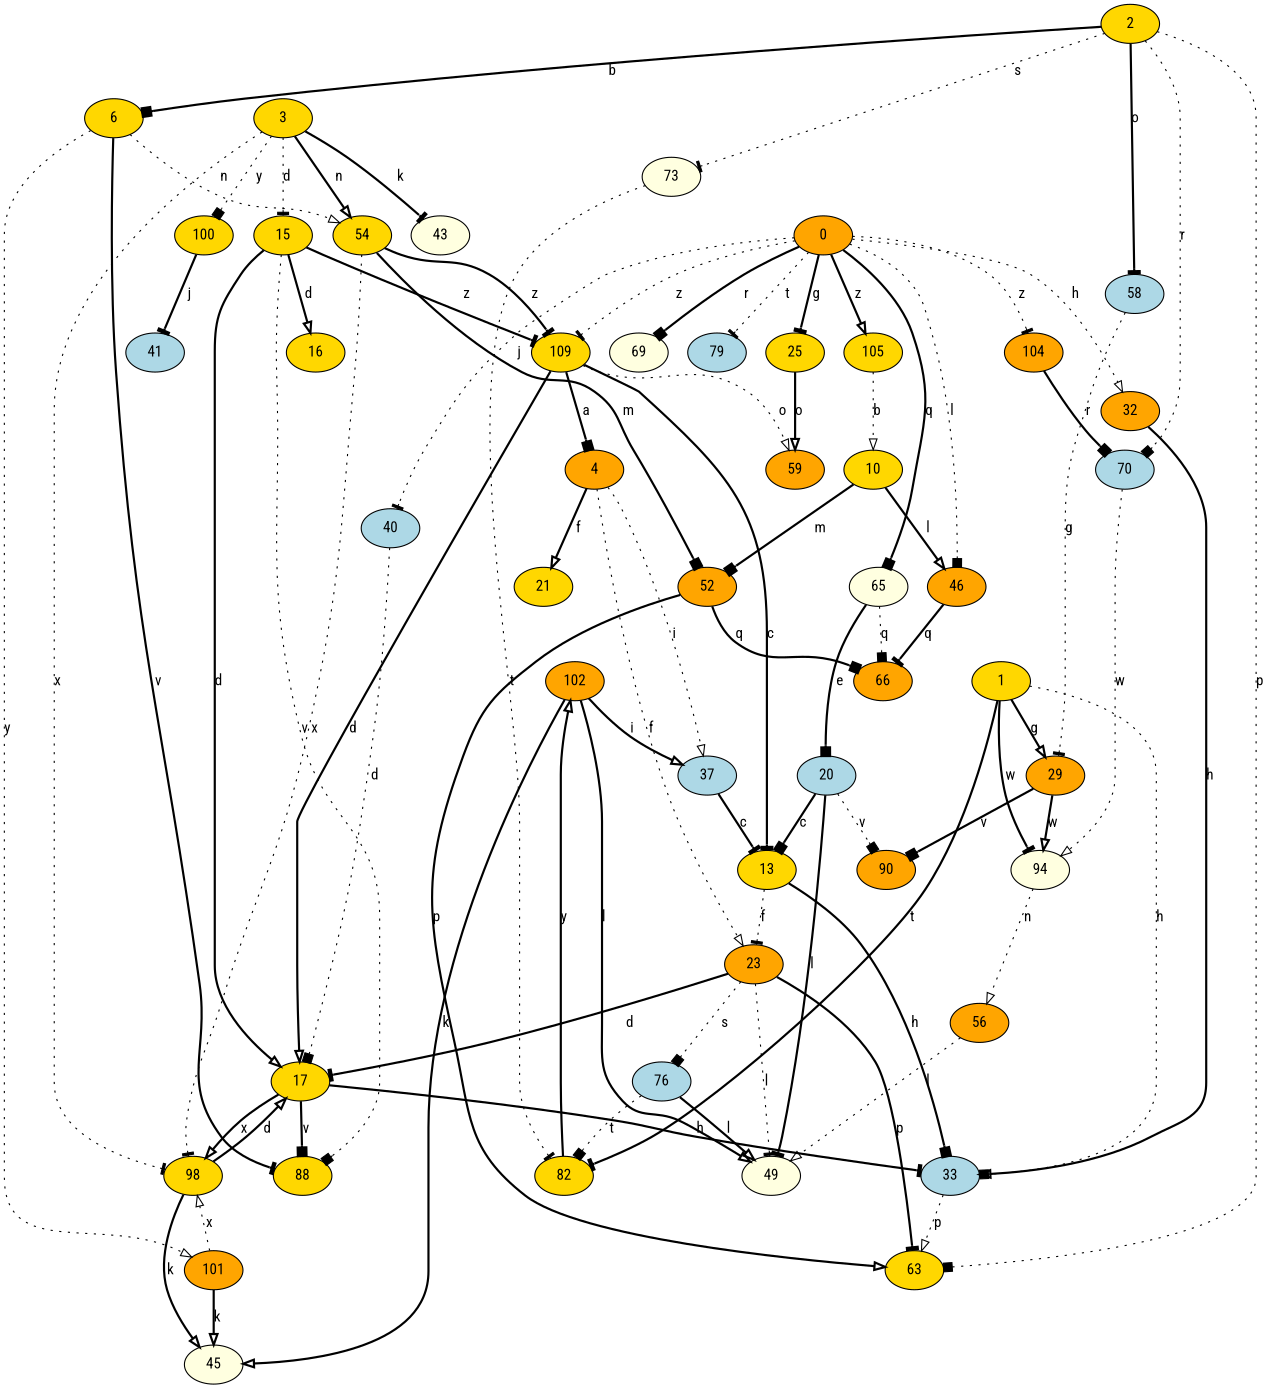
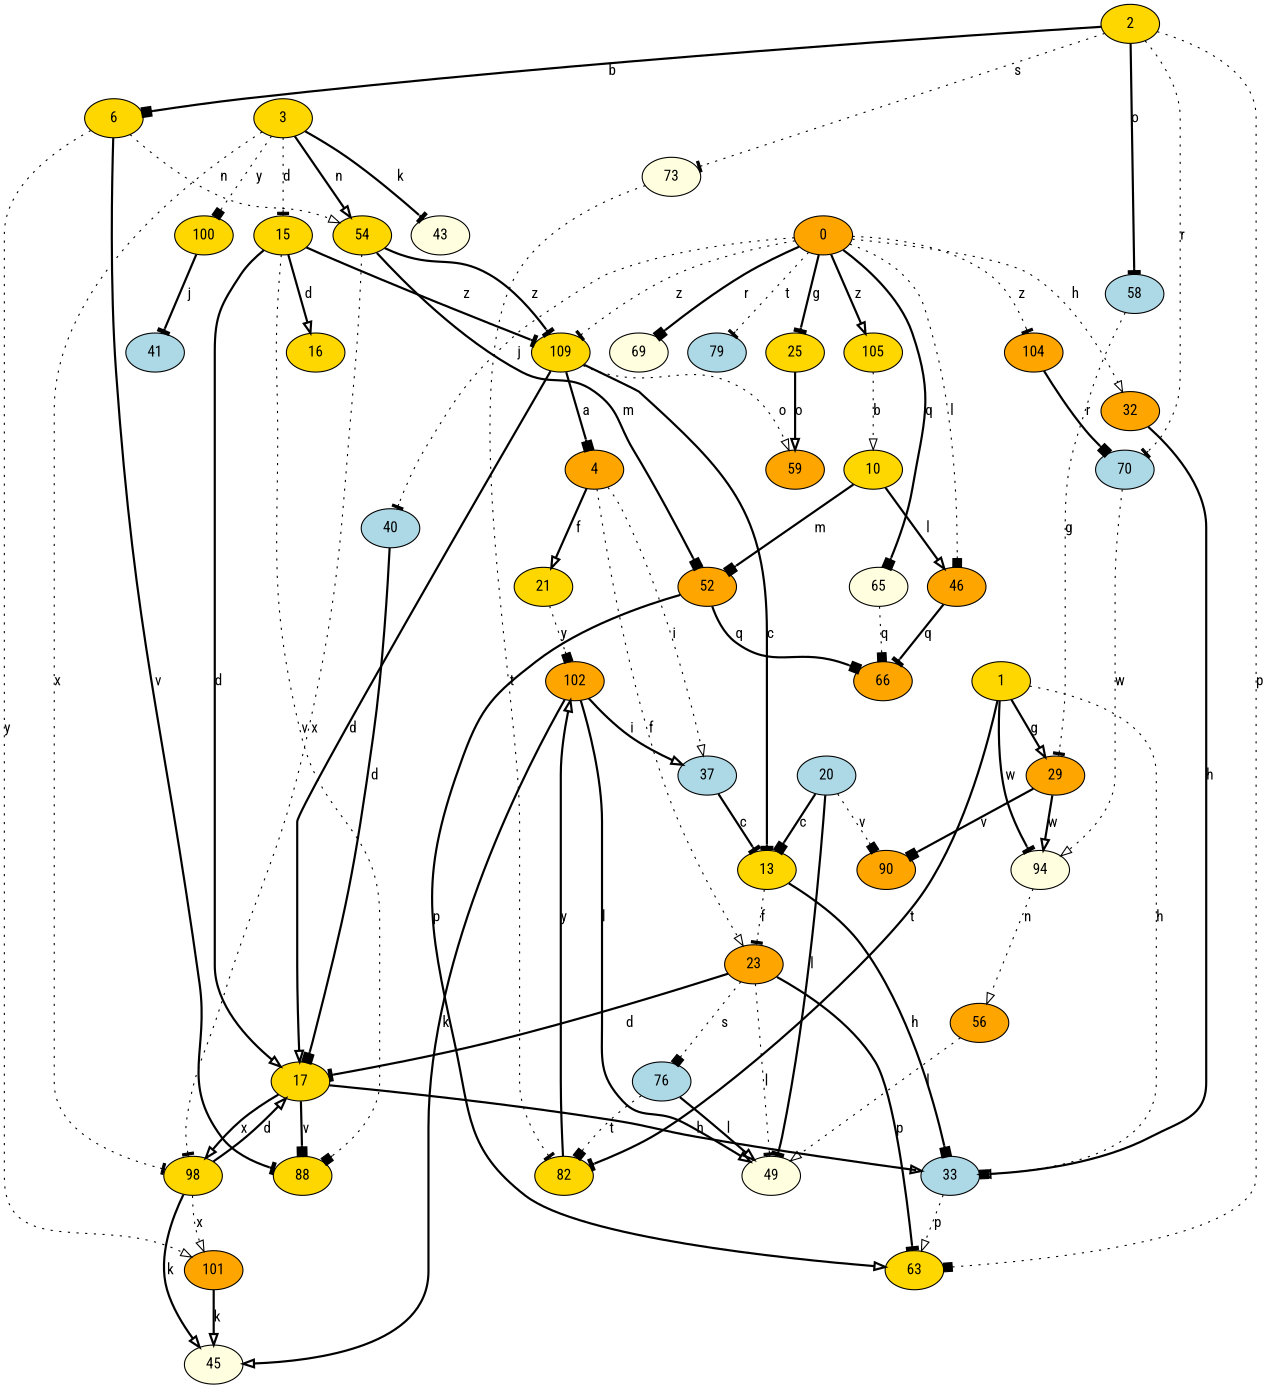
(1180, 246) -> (1180, 246)
none -> (557, 629)
(834, 671) -> none
(364, 802) -> (364, 802)
(624, 1122) -> (624, 1122)
(205, 1228) -> (194, 1219)
